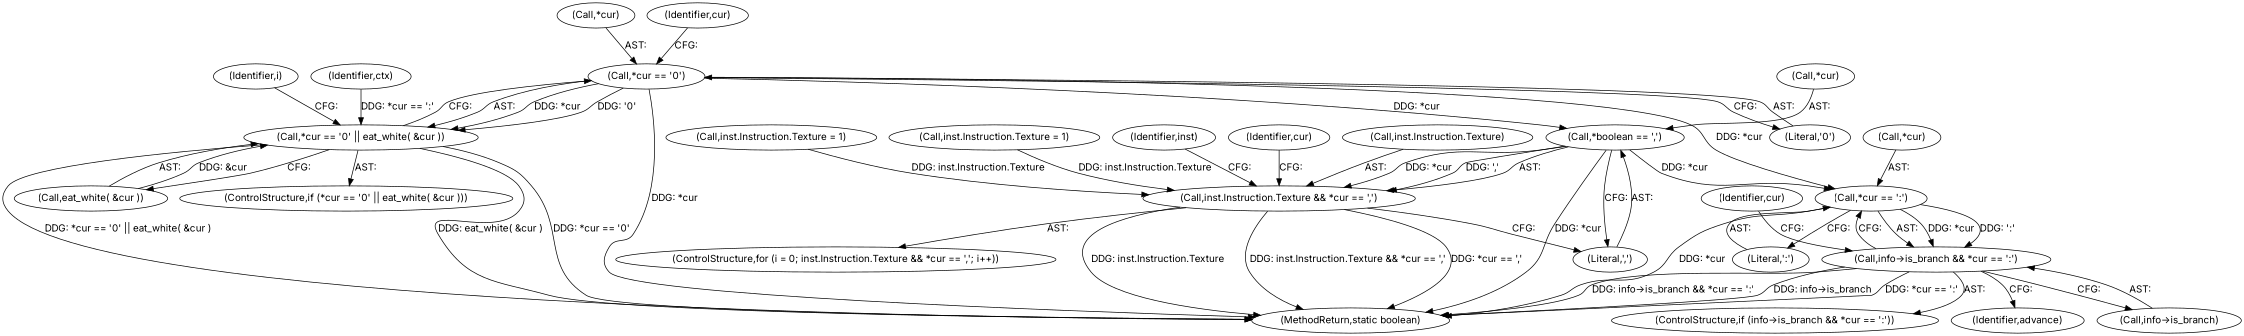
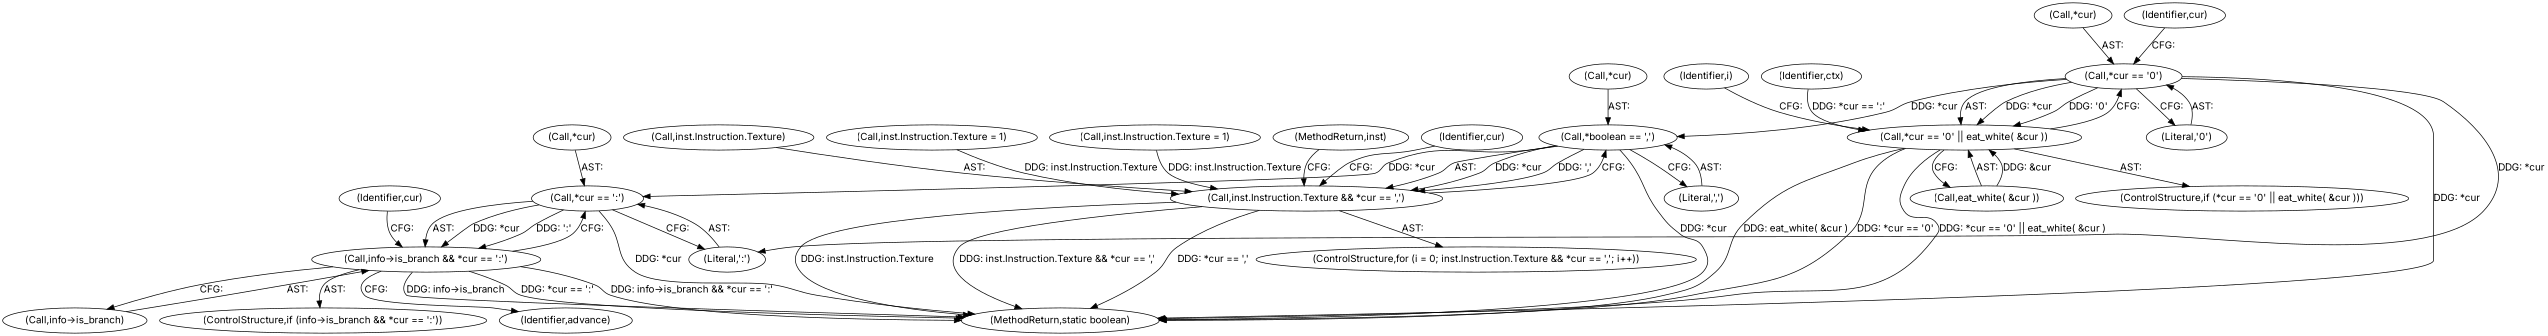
(1390, 91) -> (1827, 237)
(1164, 137) -> (1341, 137)
(1472, 224) -> (1522, 186)
